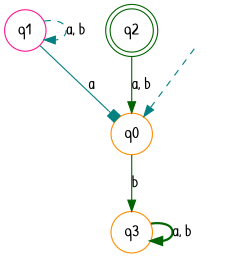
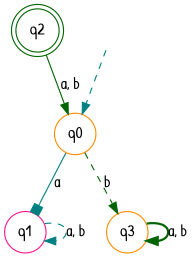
(74, 78) -> (53, 178)
(132, 177) -> (99, 178)
